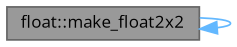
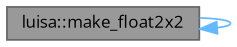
(103, 23) -> (103, 23)
